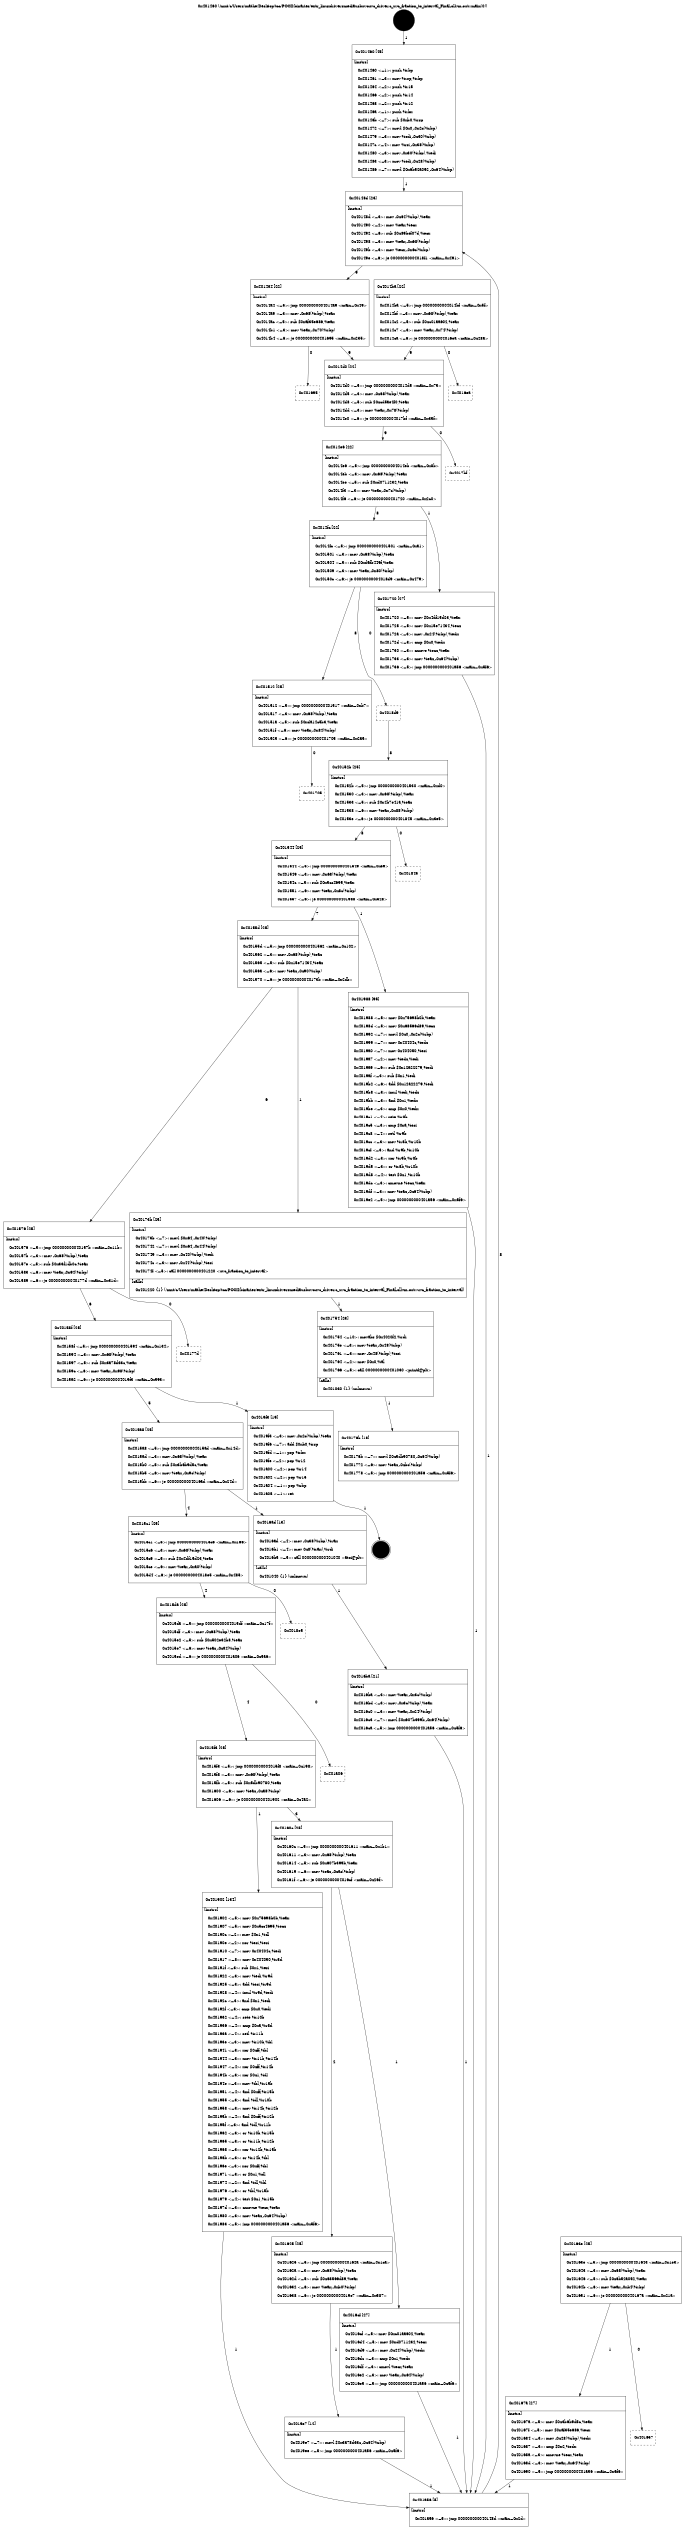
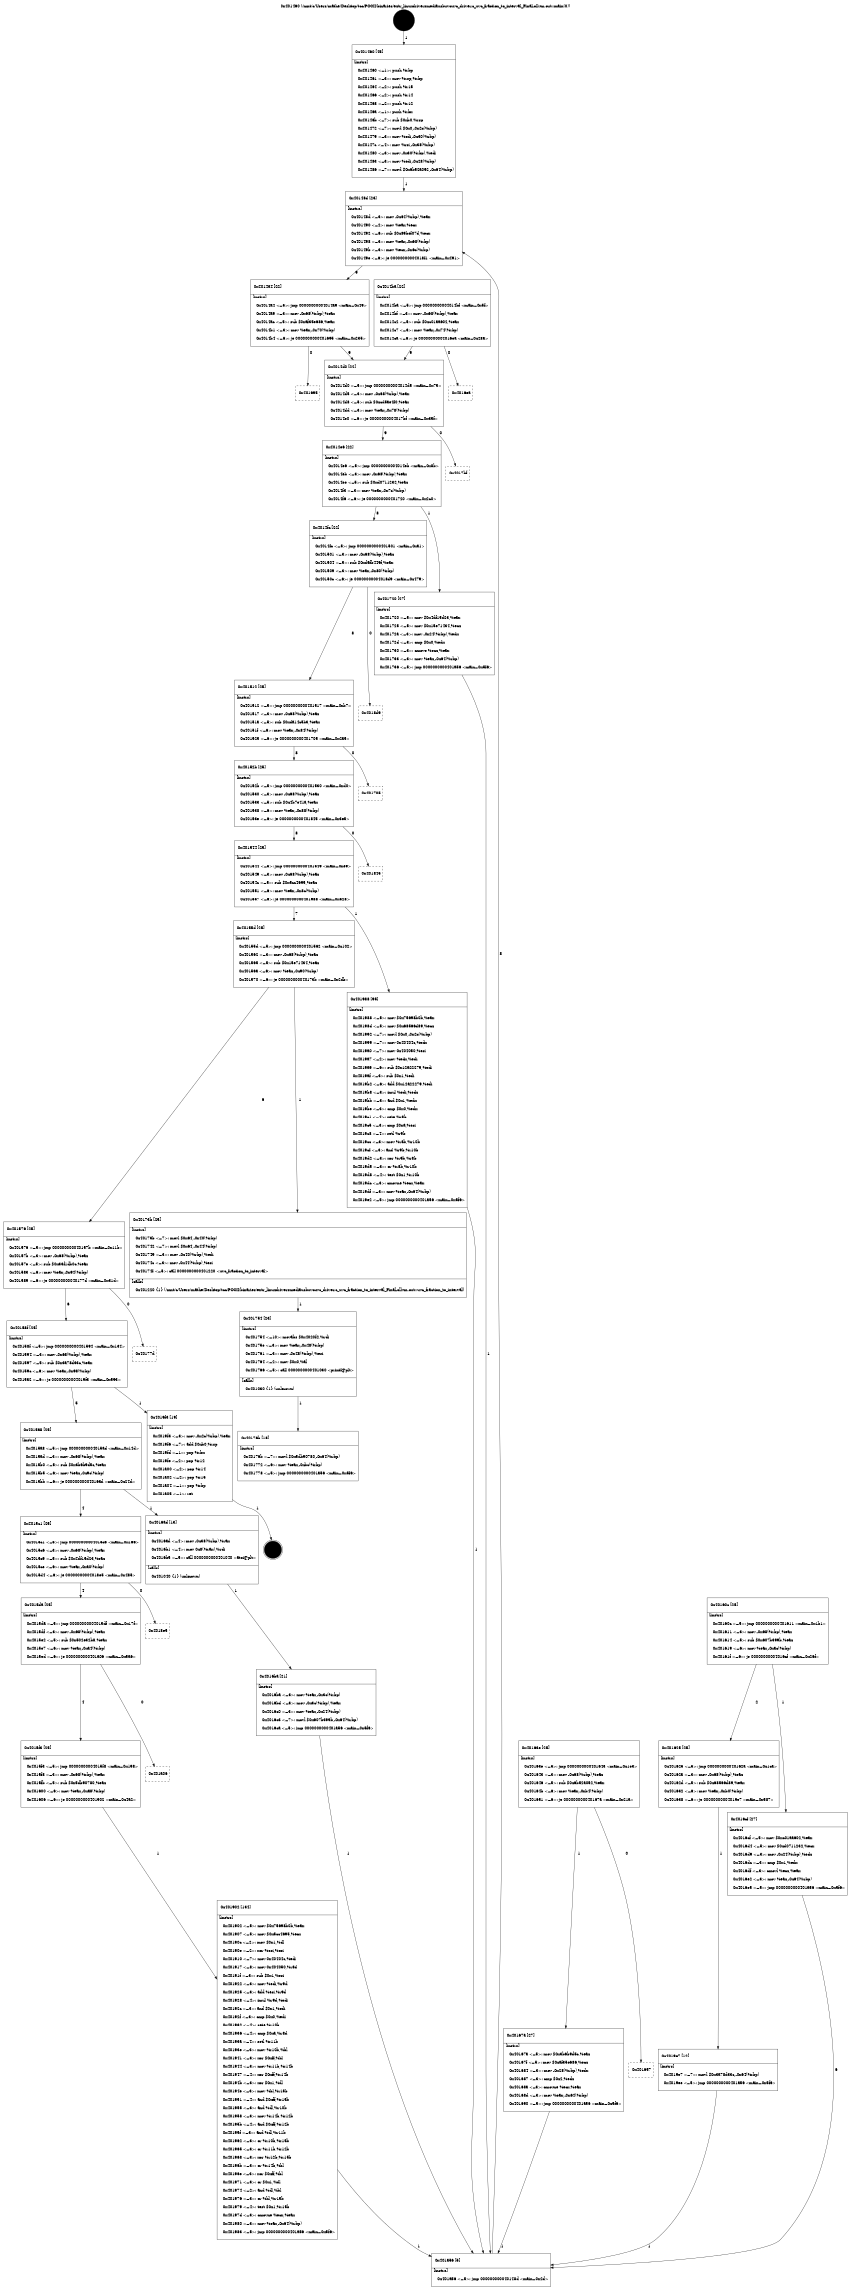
(388, 739) -> (294, 752)
(293, 1813) -> none
(457, 2438) -> (836, 2070)
